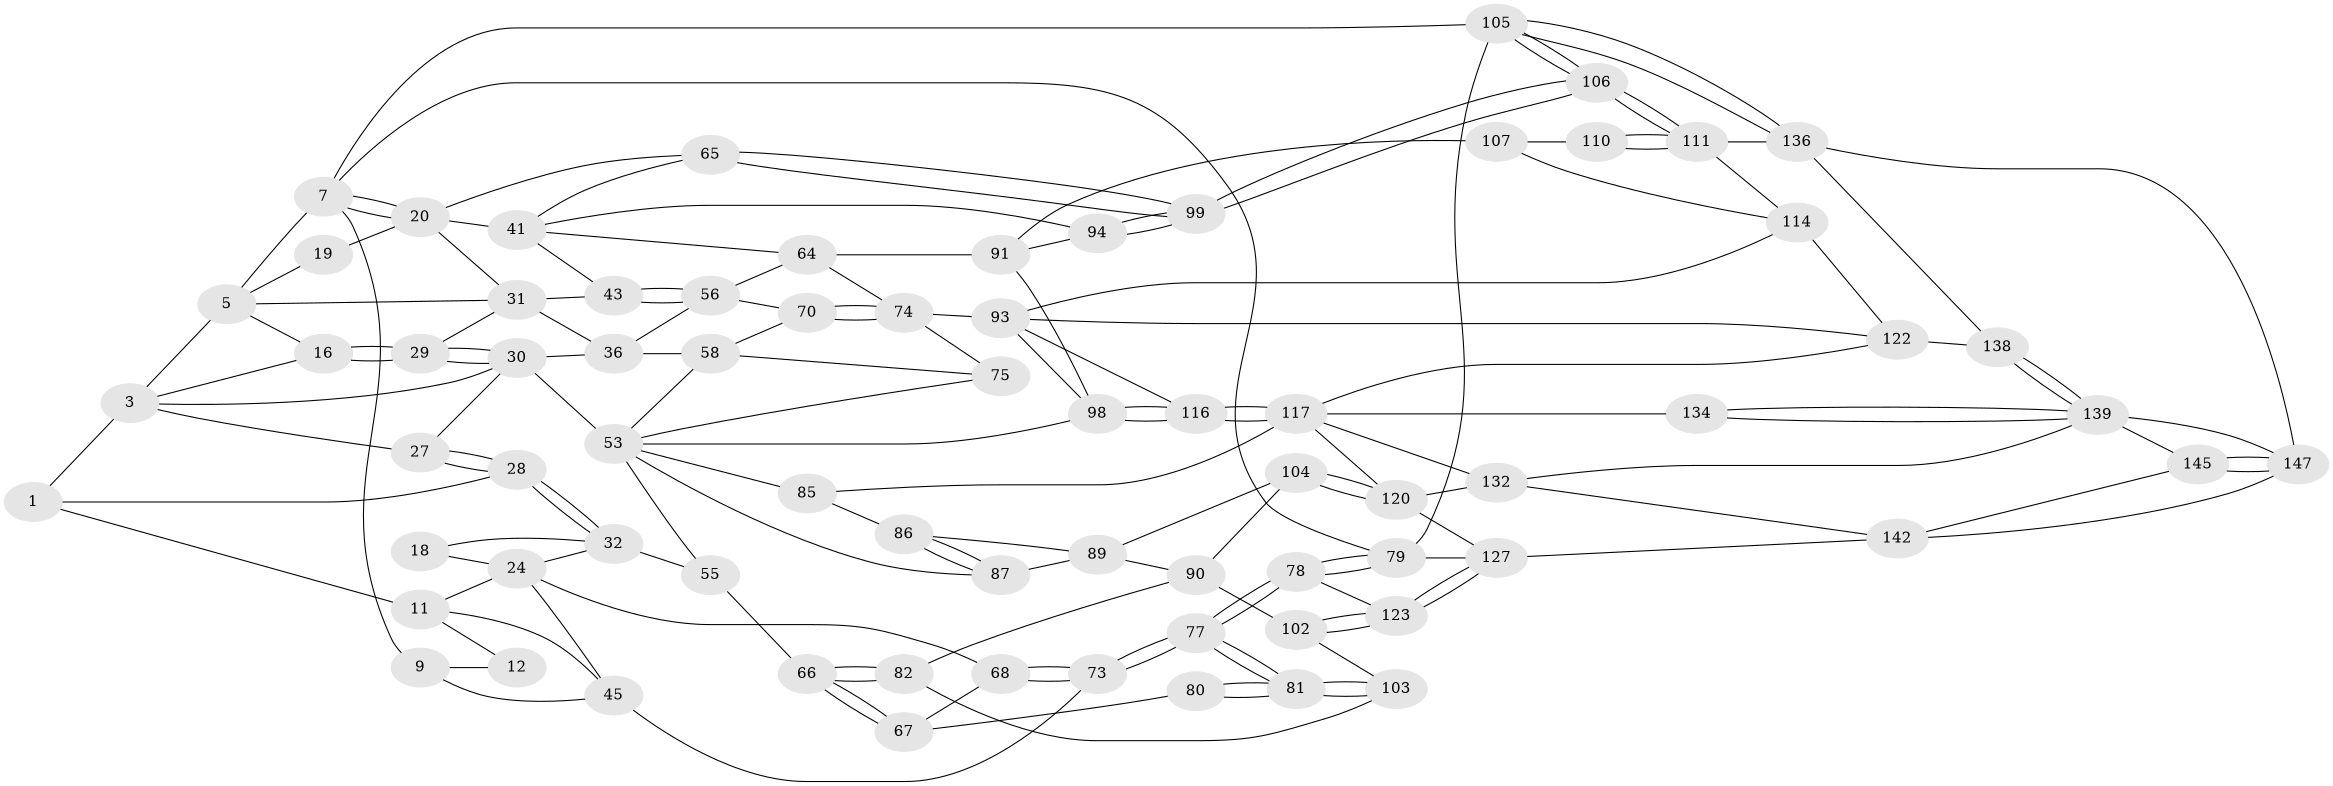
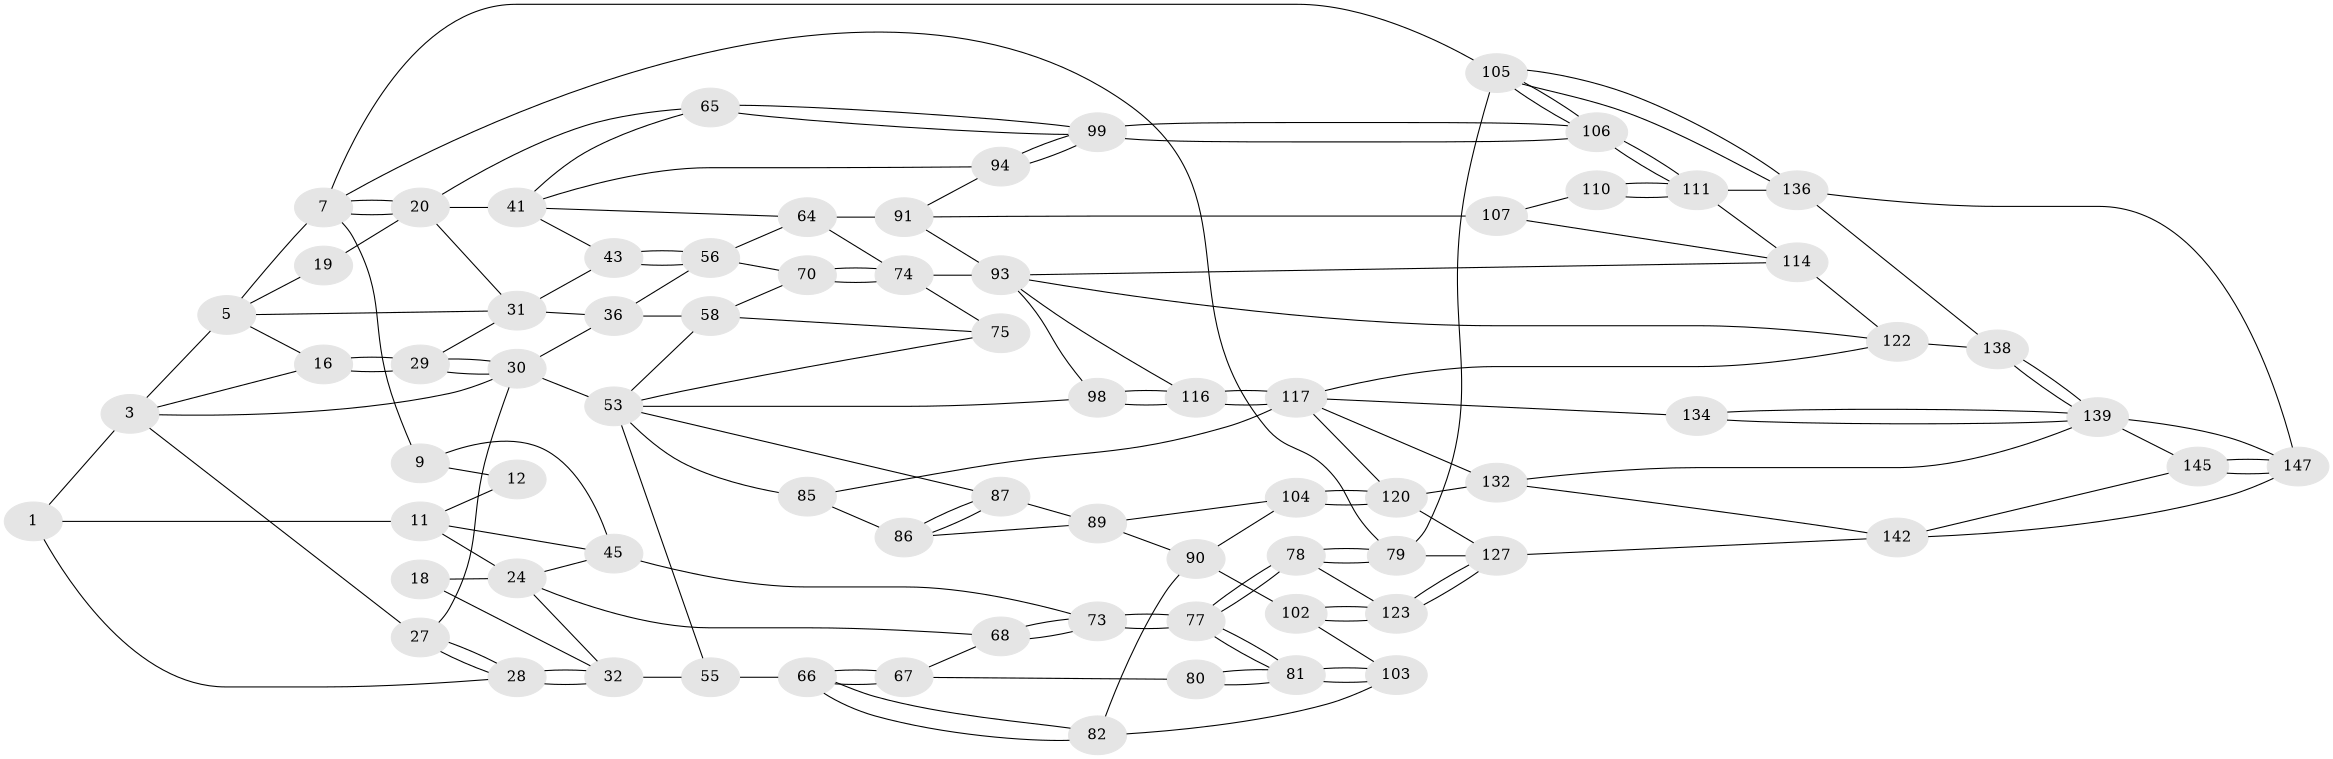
(1055, 332) -> (952, 246)
